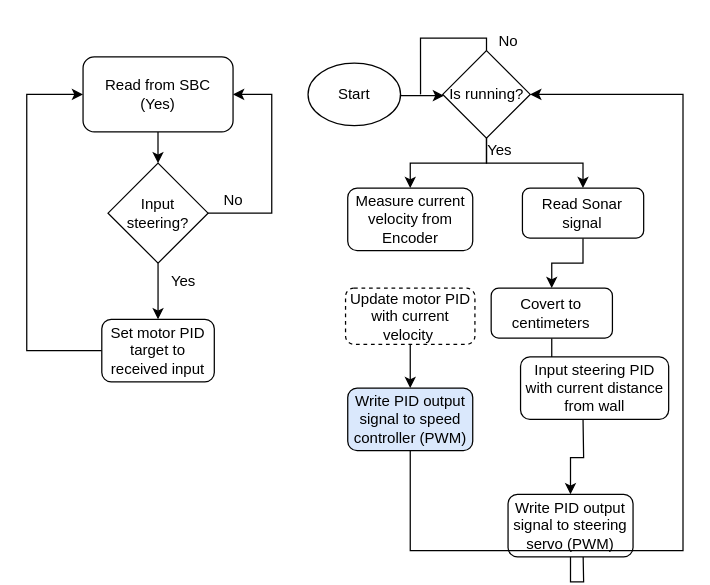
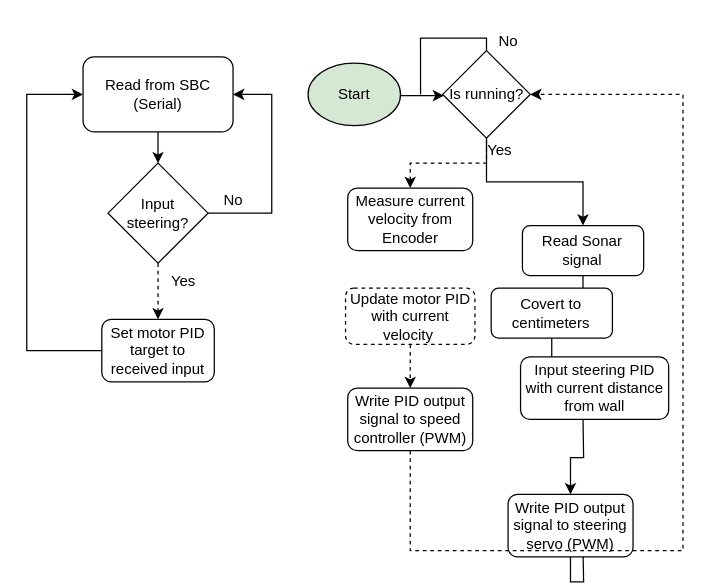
(158, 94) -> (158, 94)
(354, 94) -> (354, 94)
(440, 163) -> (440, 163)
(583, 213) -> (583, 251)
(158, 287) -> (158, 287)
(410, 362) -> (410, 362)
(410, 419) -> (410, 419)
(683, 436) -> (683, 436)
